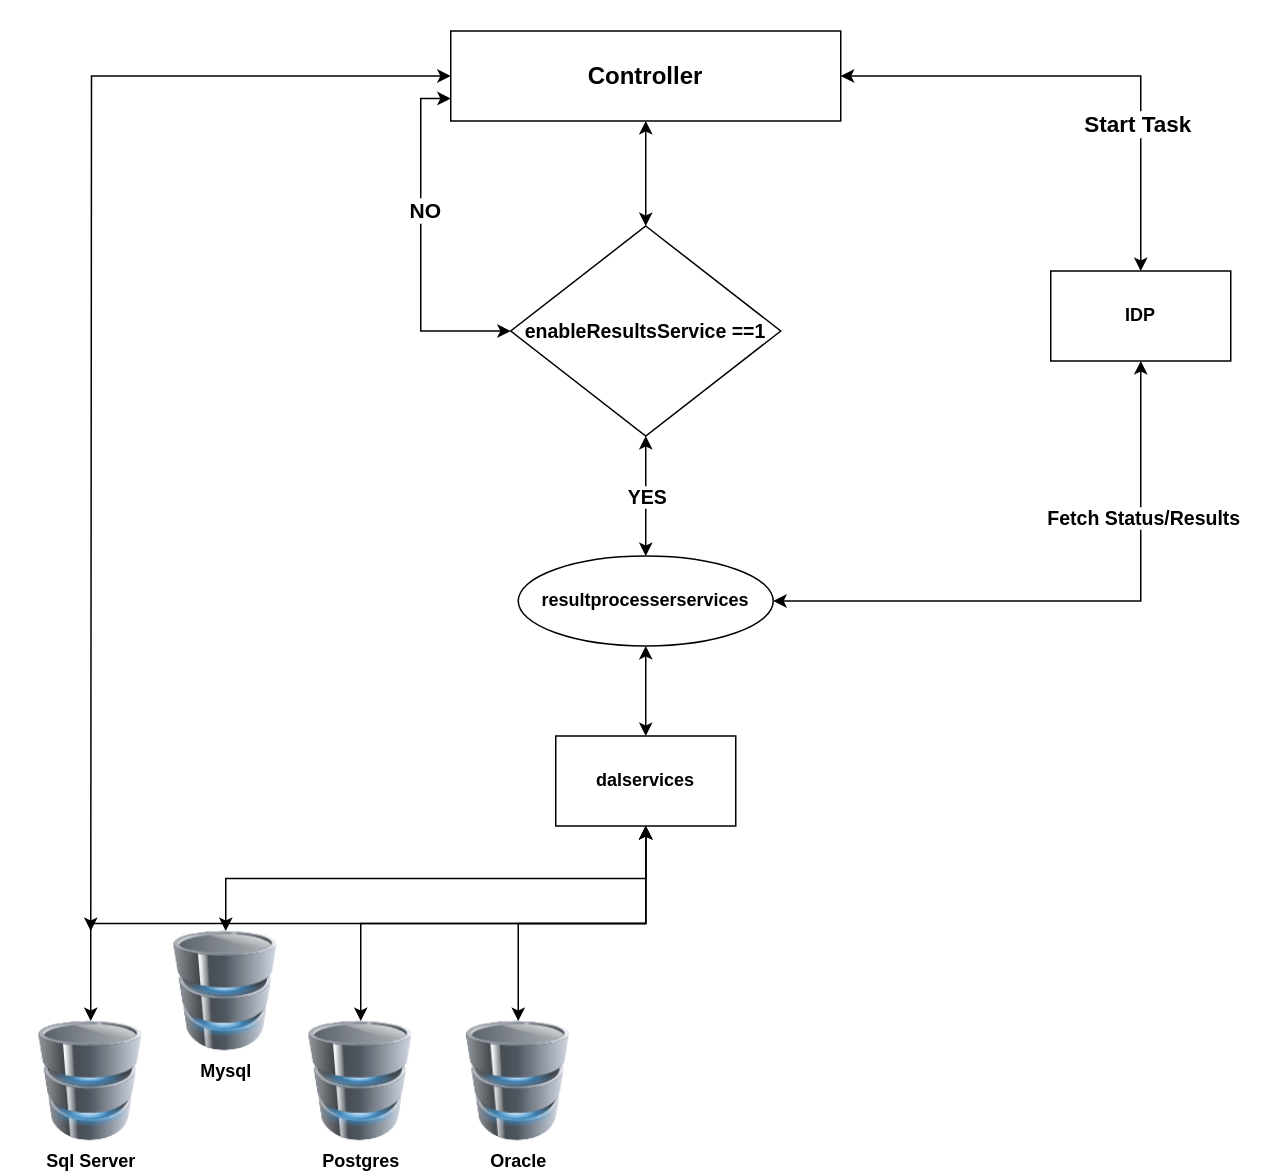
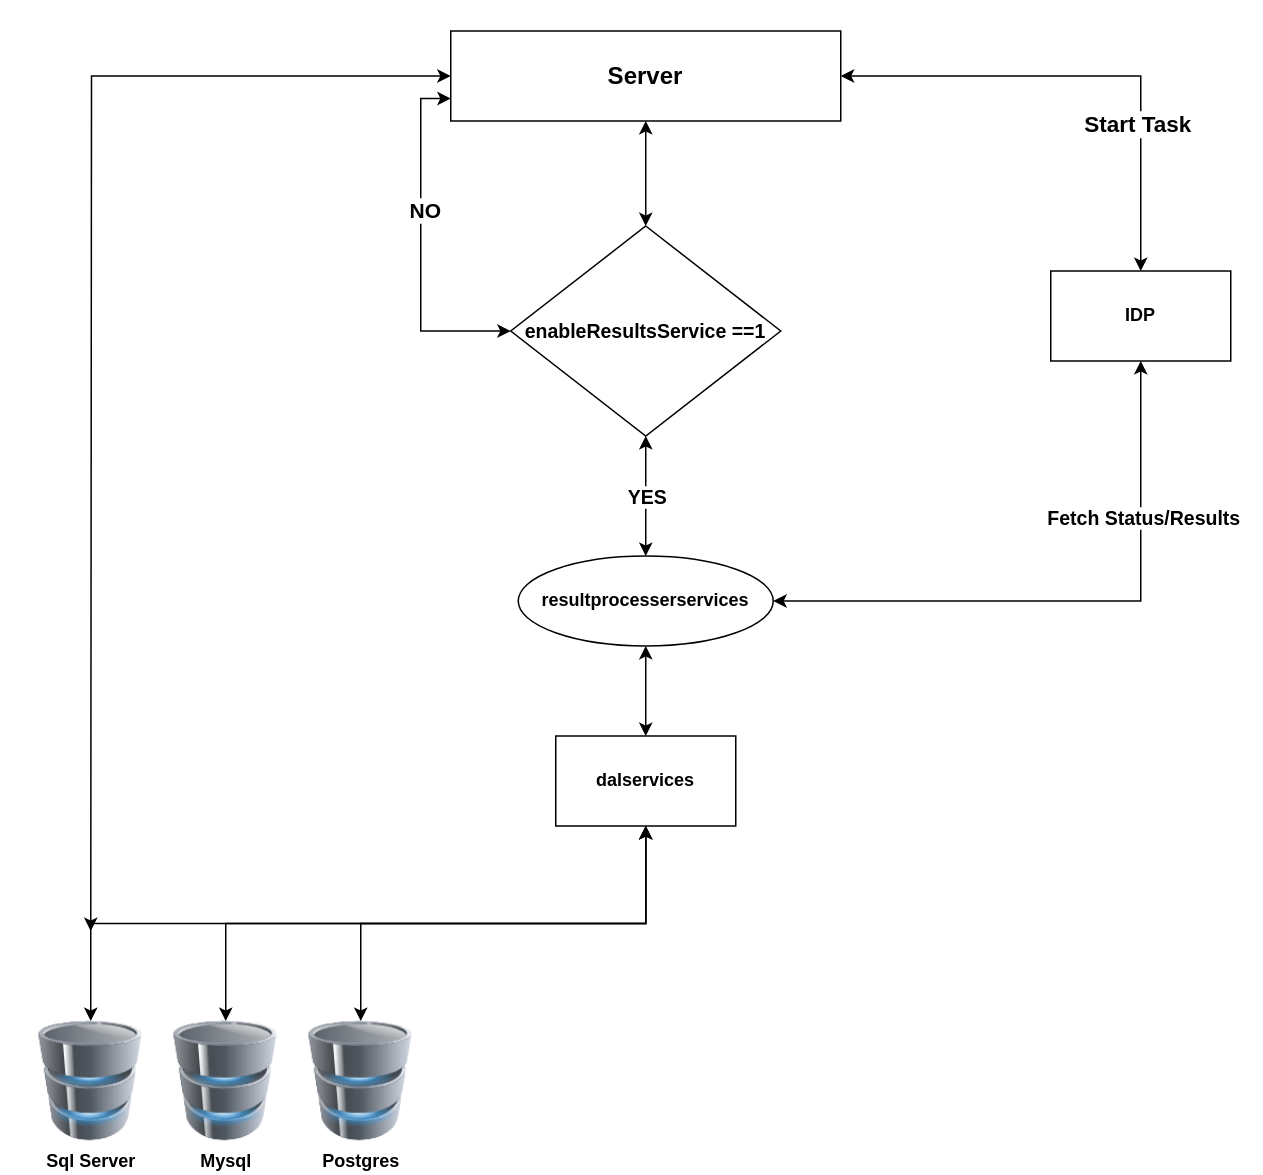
(646, 76) -> (646, 76)
(518, 969) -> none
(226, 991) -> (226, 1081)
(518, 1081) -> none
